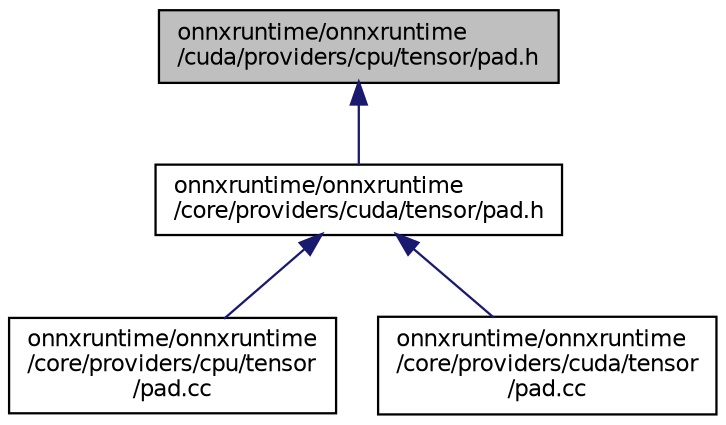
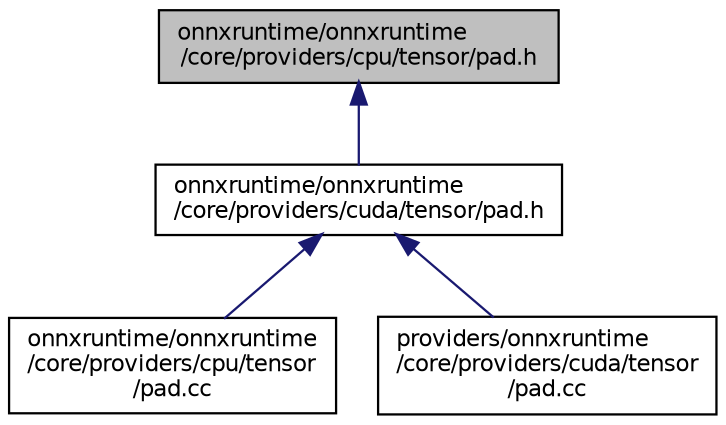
(359, 47) -> (359, 47)
(547, 366) -> (547, 366)
